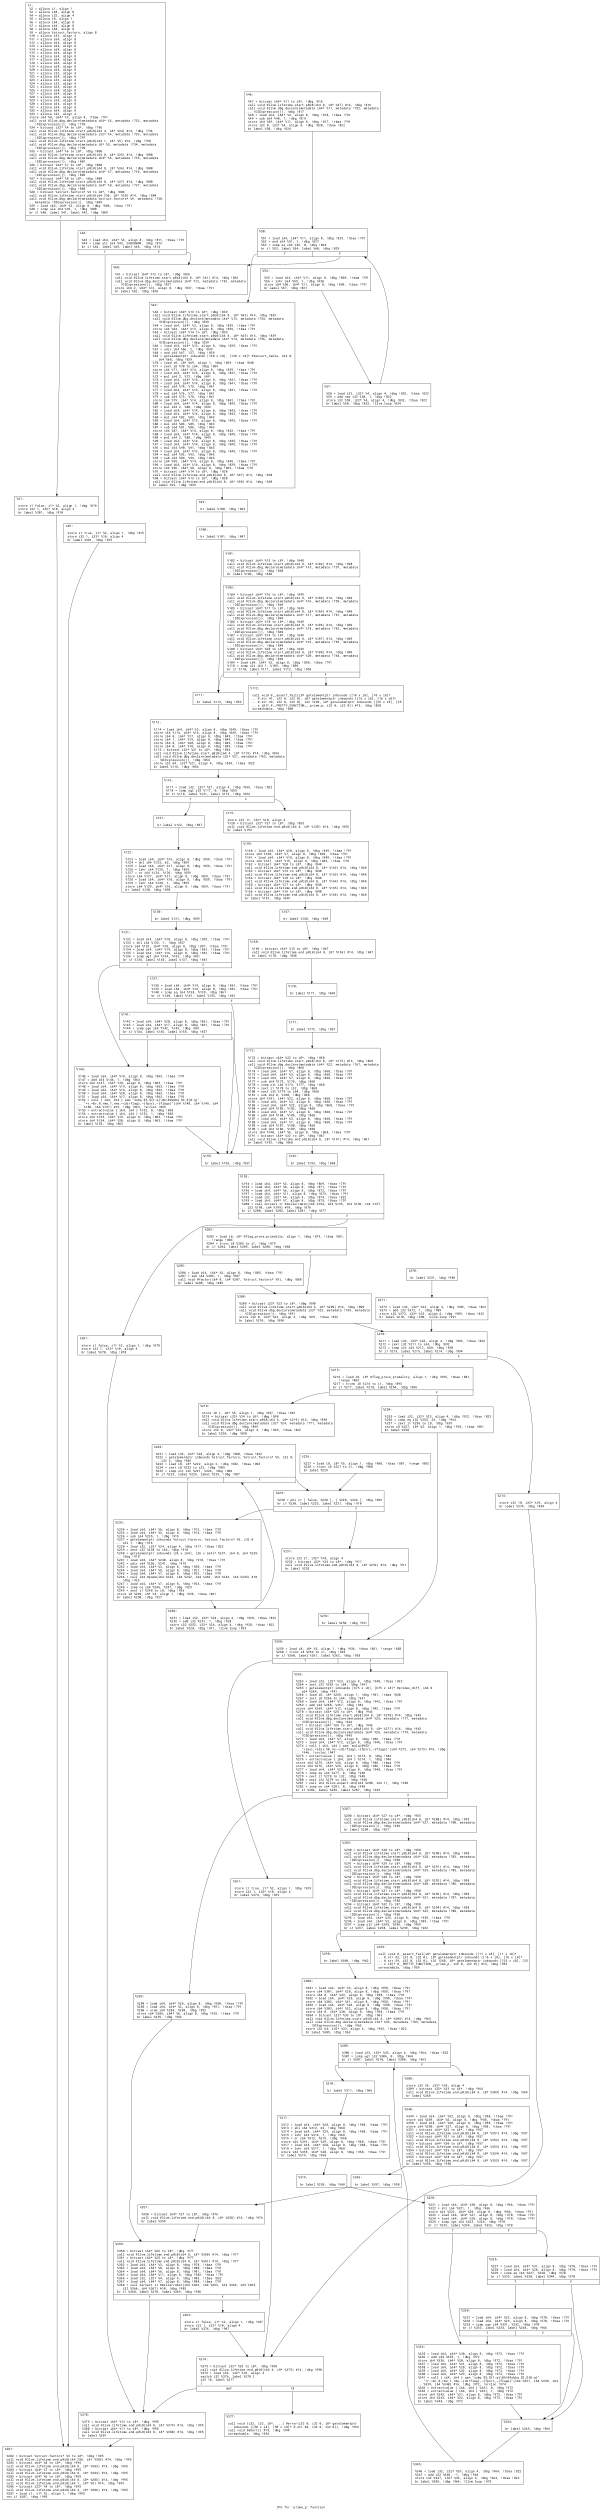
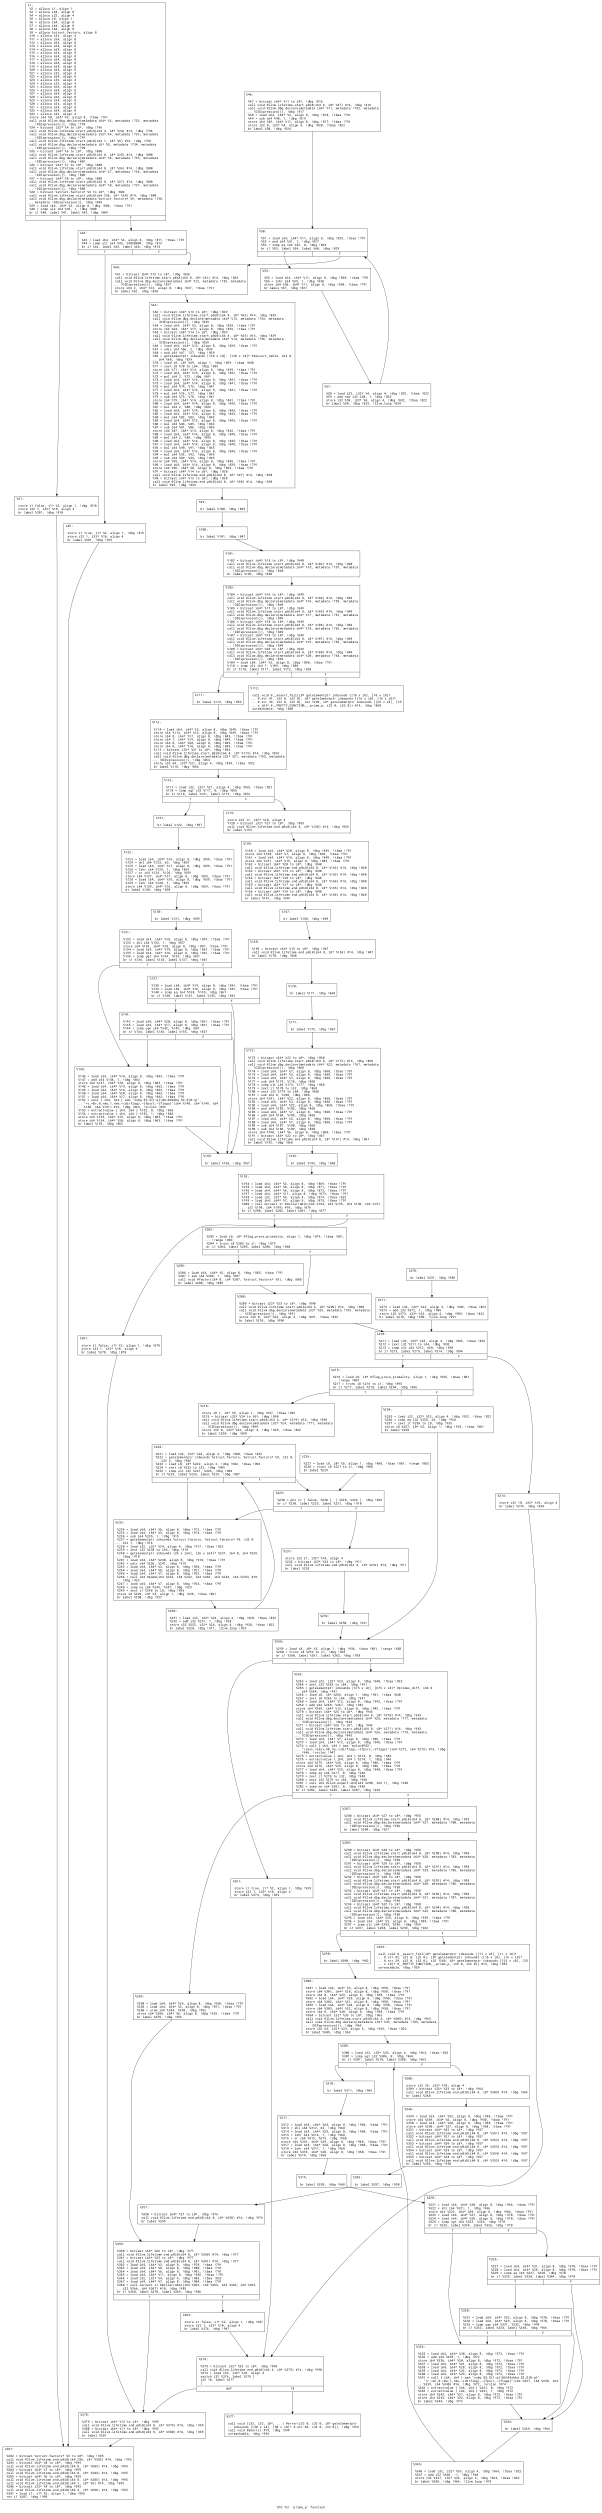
(251, 276) -> (286, 262)
(220, 615) -> (248, 545)
